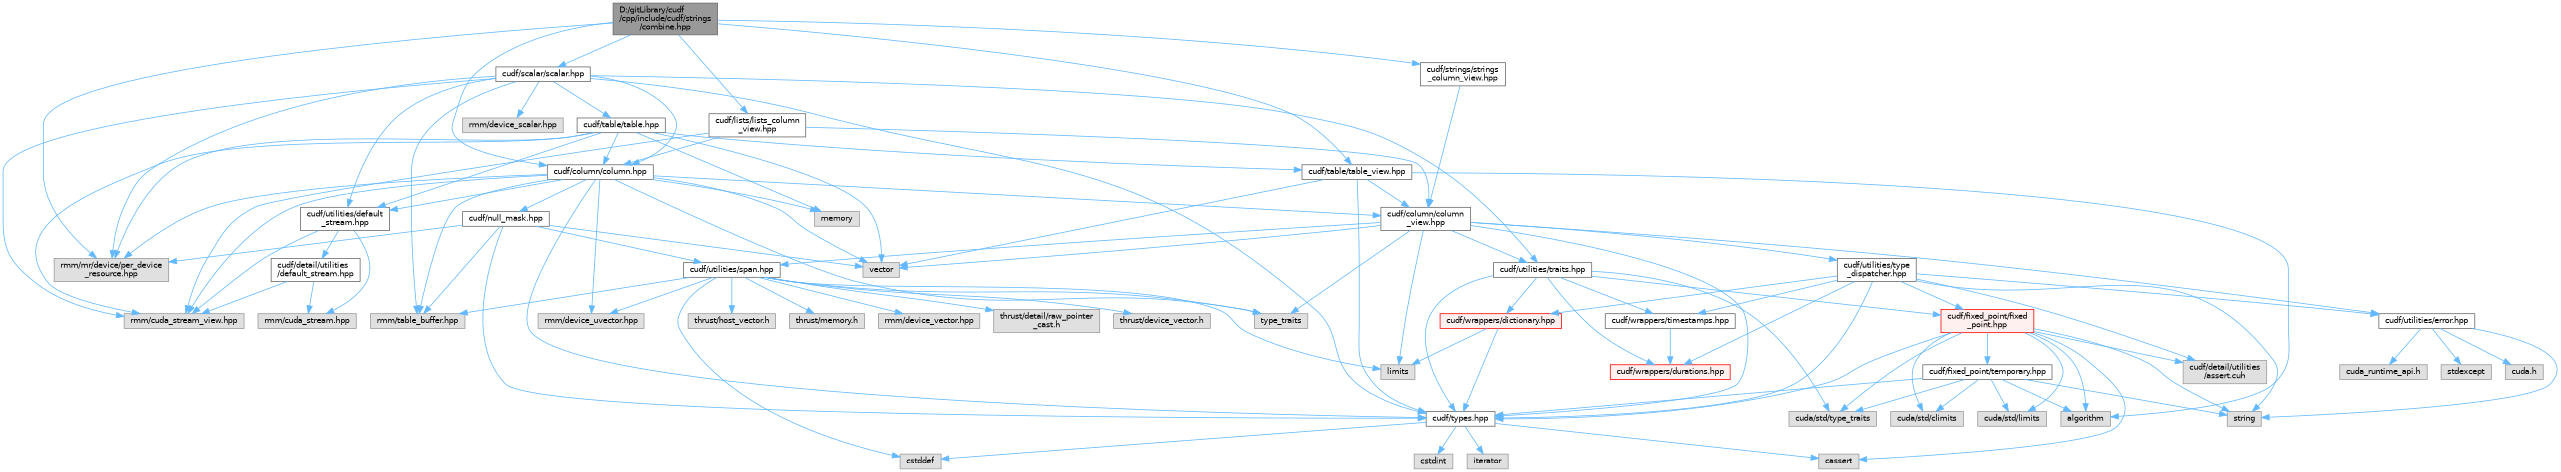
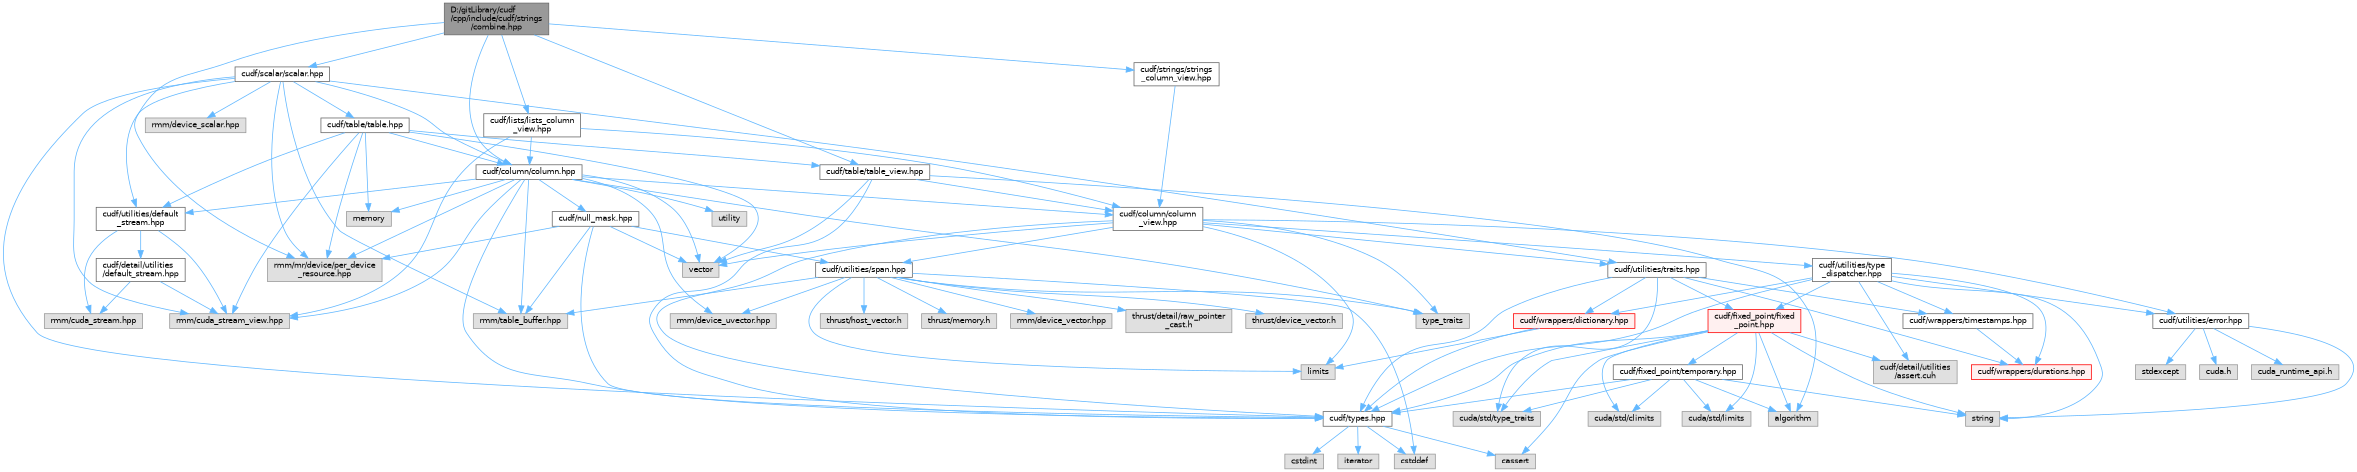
none -> (729, 219)
